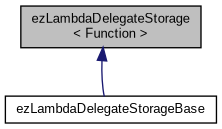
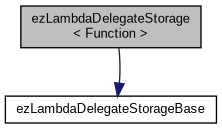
(102, 79) -> (120, 65)
